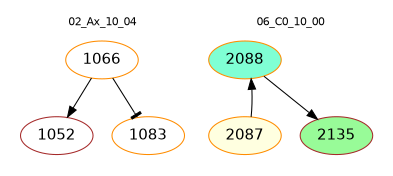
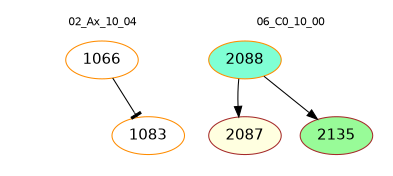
(252, 103) -> (238, 92)
(57, 136) -> none
(245, 136) -> (245, 136)
